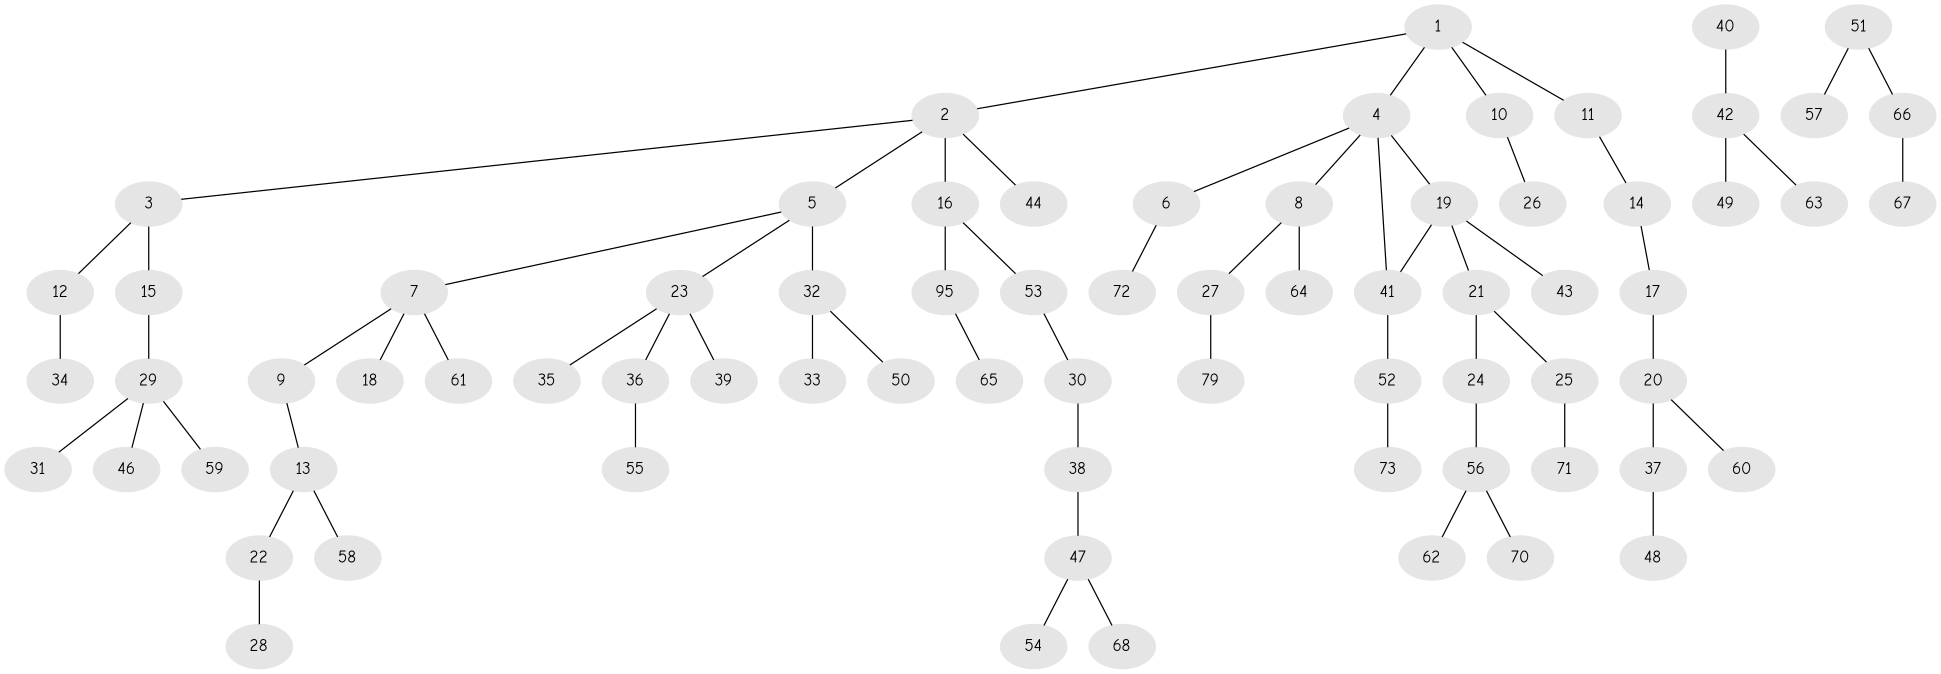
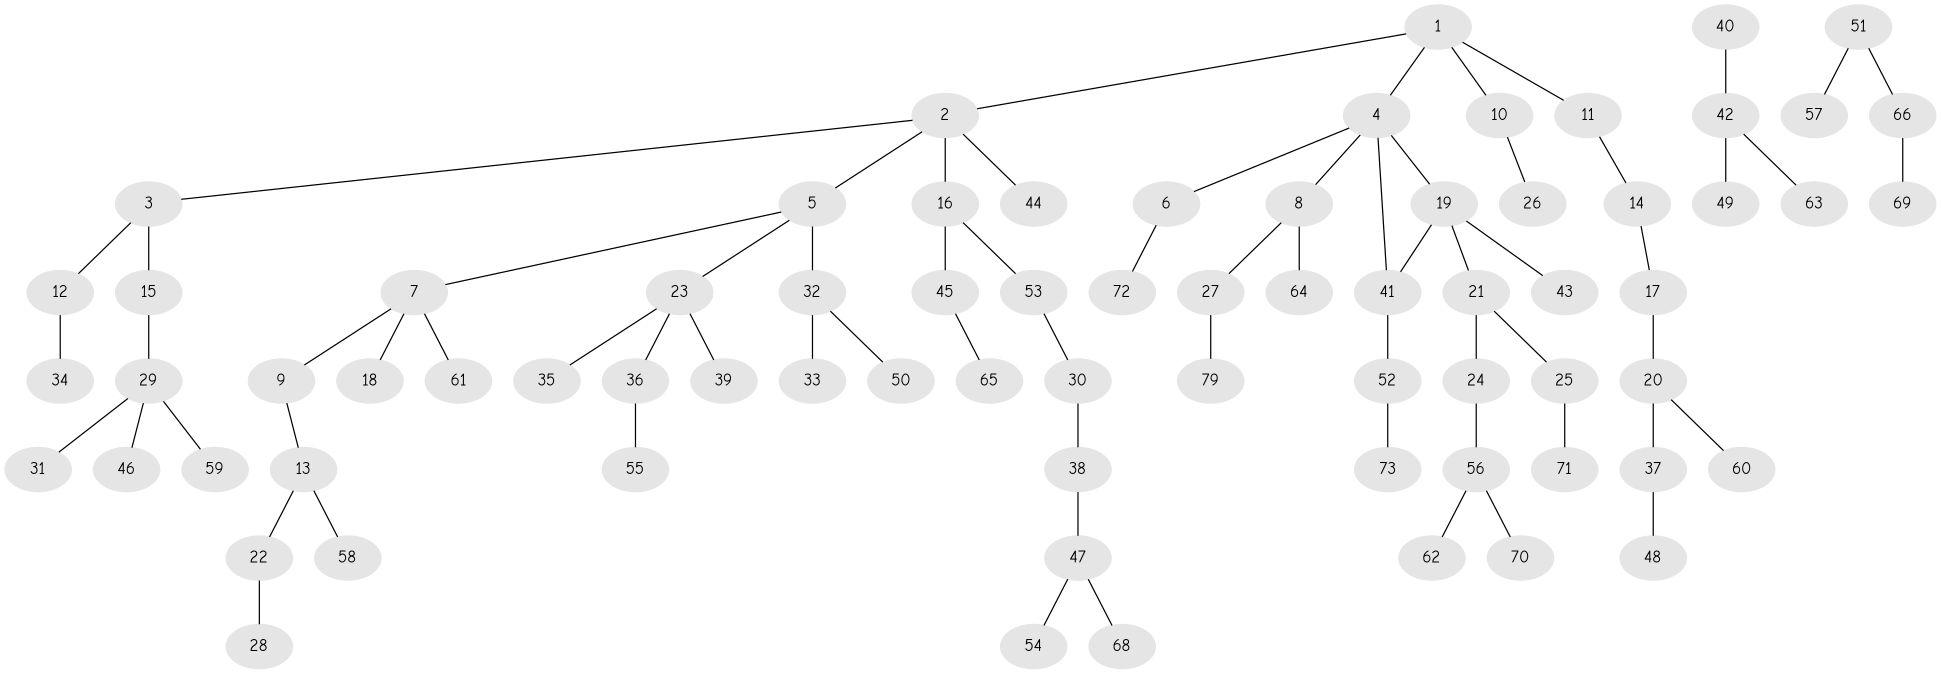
(1903, 204) -> (1903, 204)
(945, 293) -> (945, 293)
